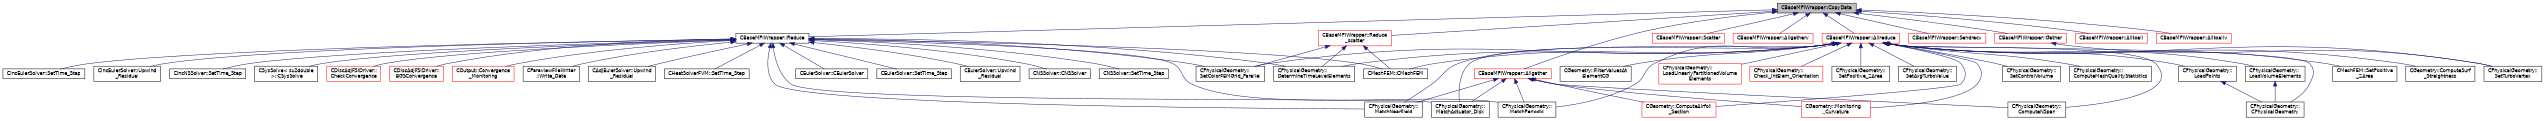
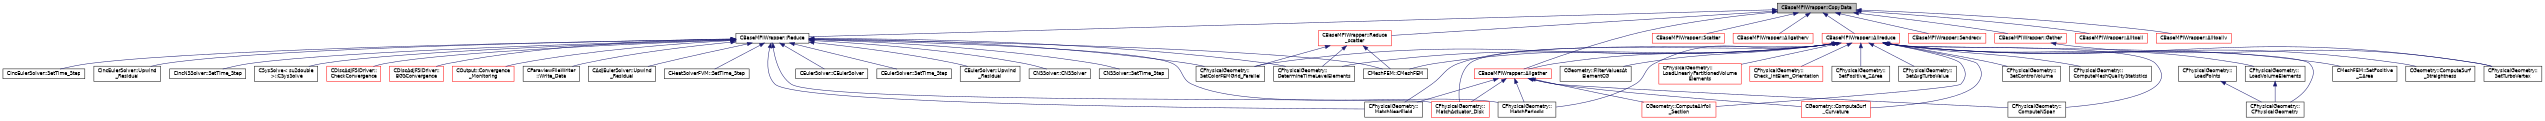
(2111, 56) -> (1619, 56)
(1460, 110) -> (1460, 110)
(1836, 110) -> (1836, 110)
